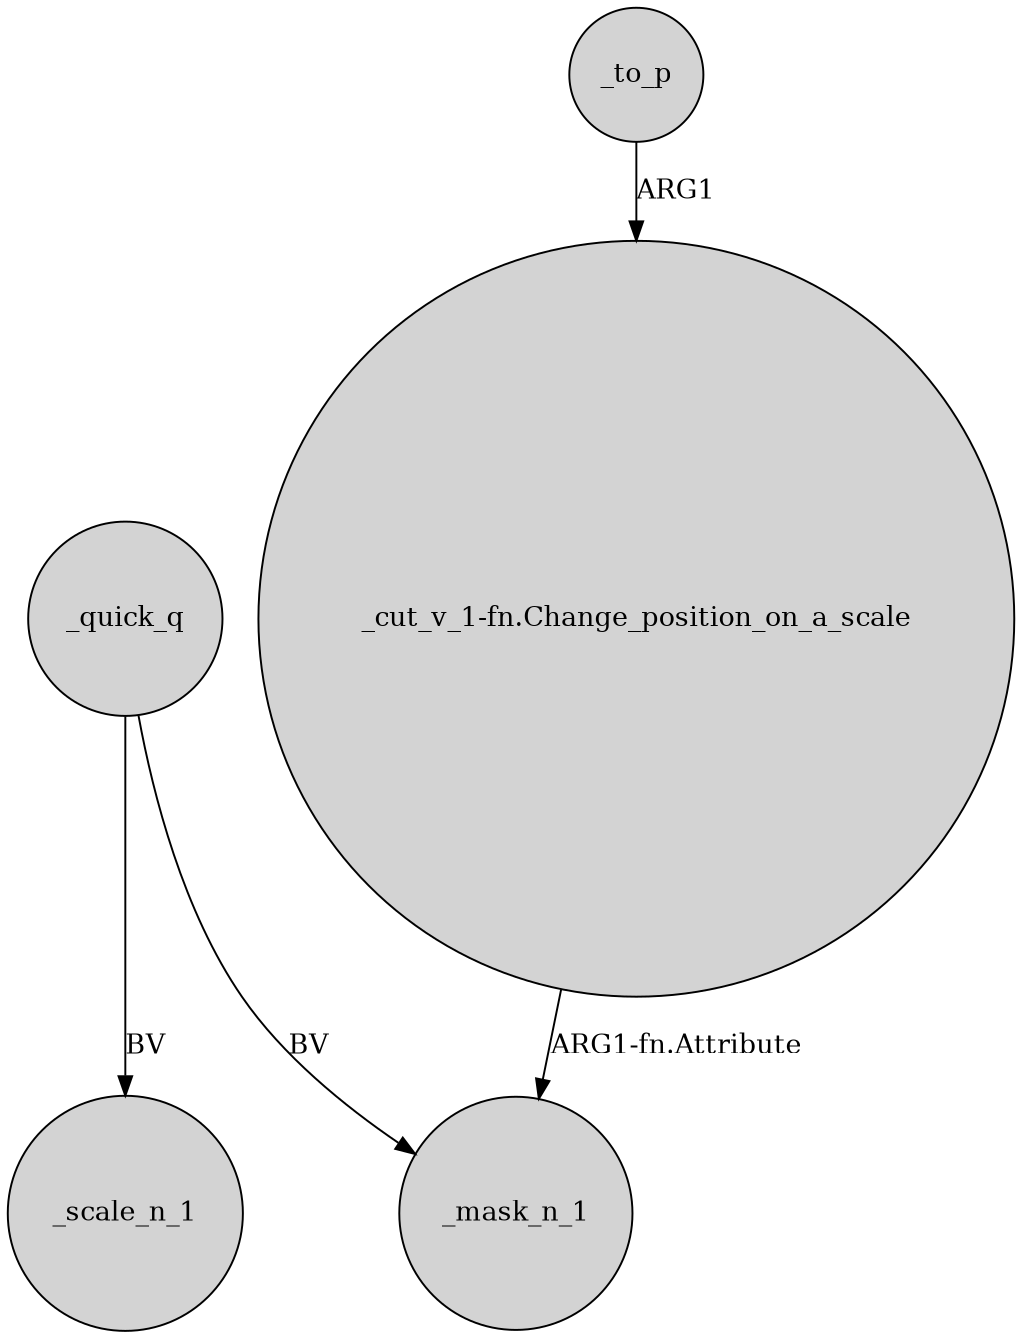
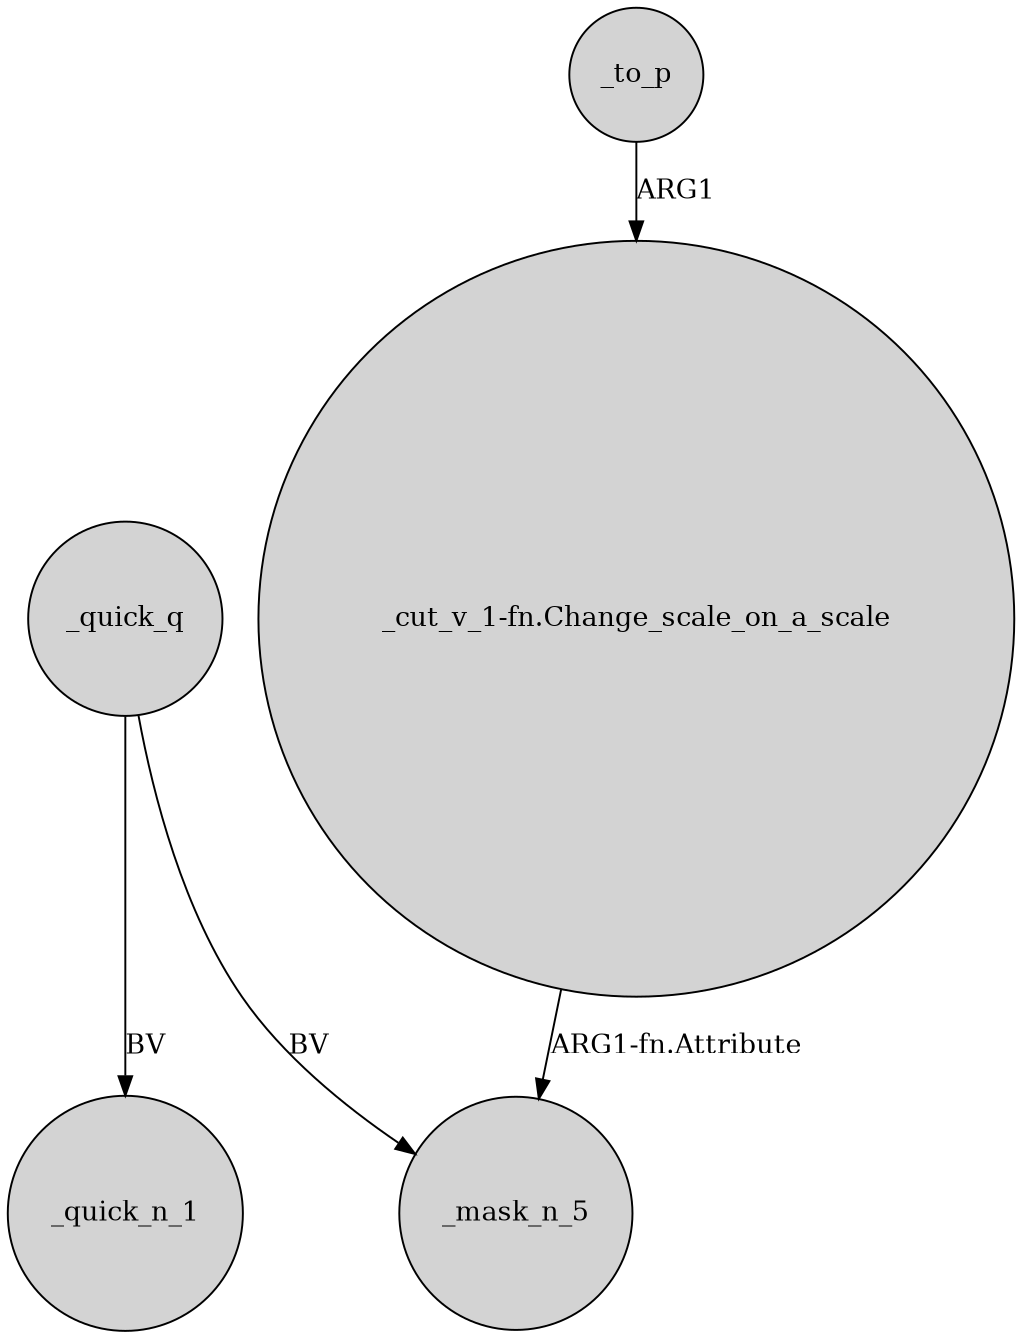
(636, 619) -> (636, 619)
(125, 1213) -> (125, 1213)
(516, 1213) -> (516, 1213)
